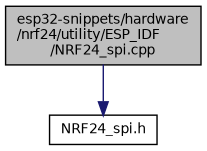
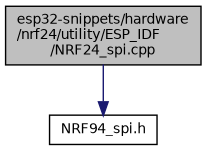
(103, 130) -> (103, 130)
